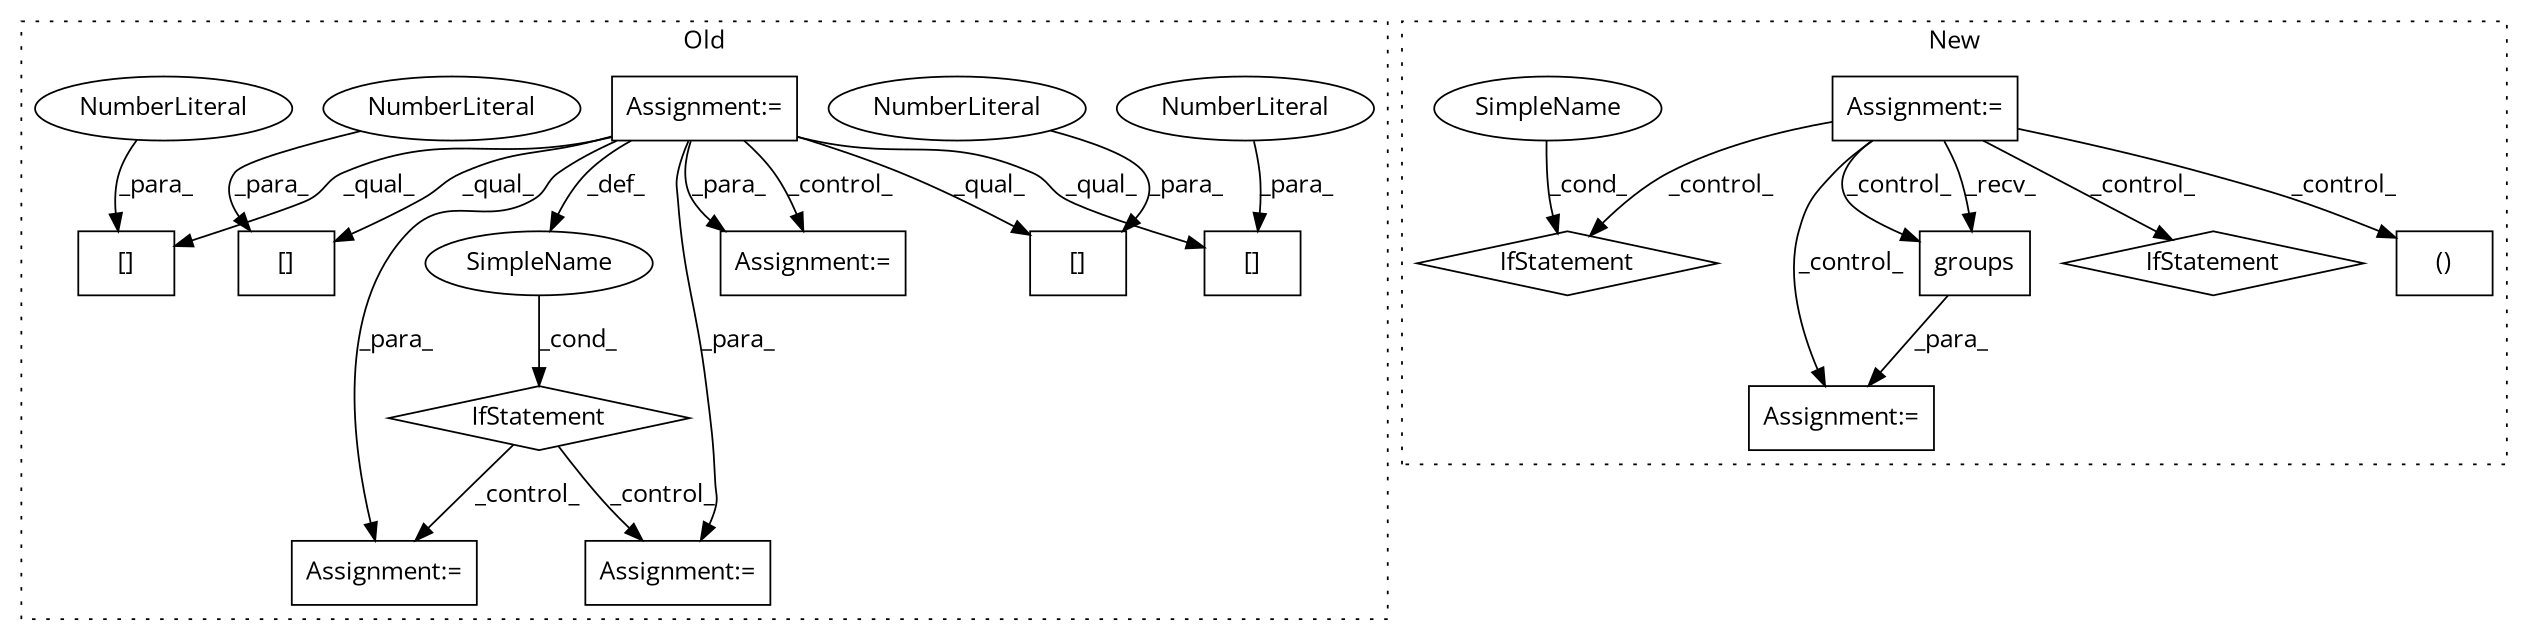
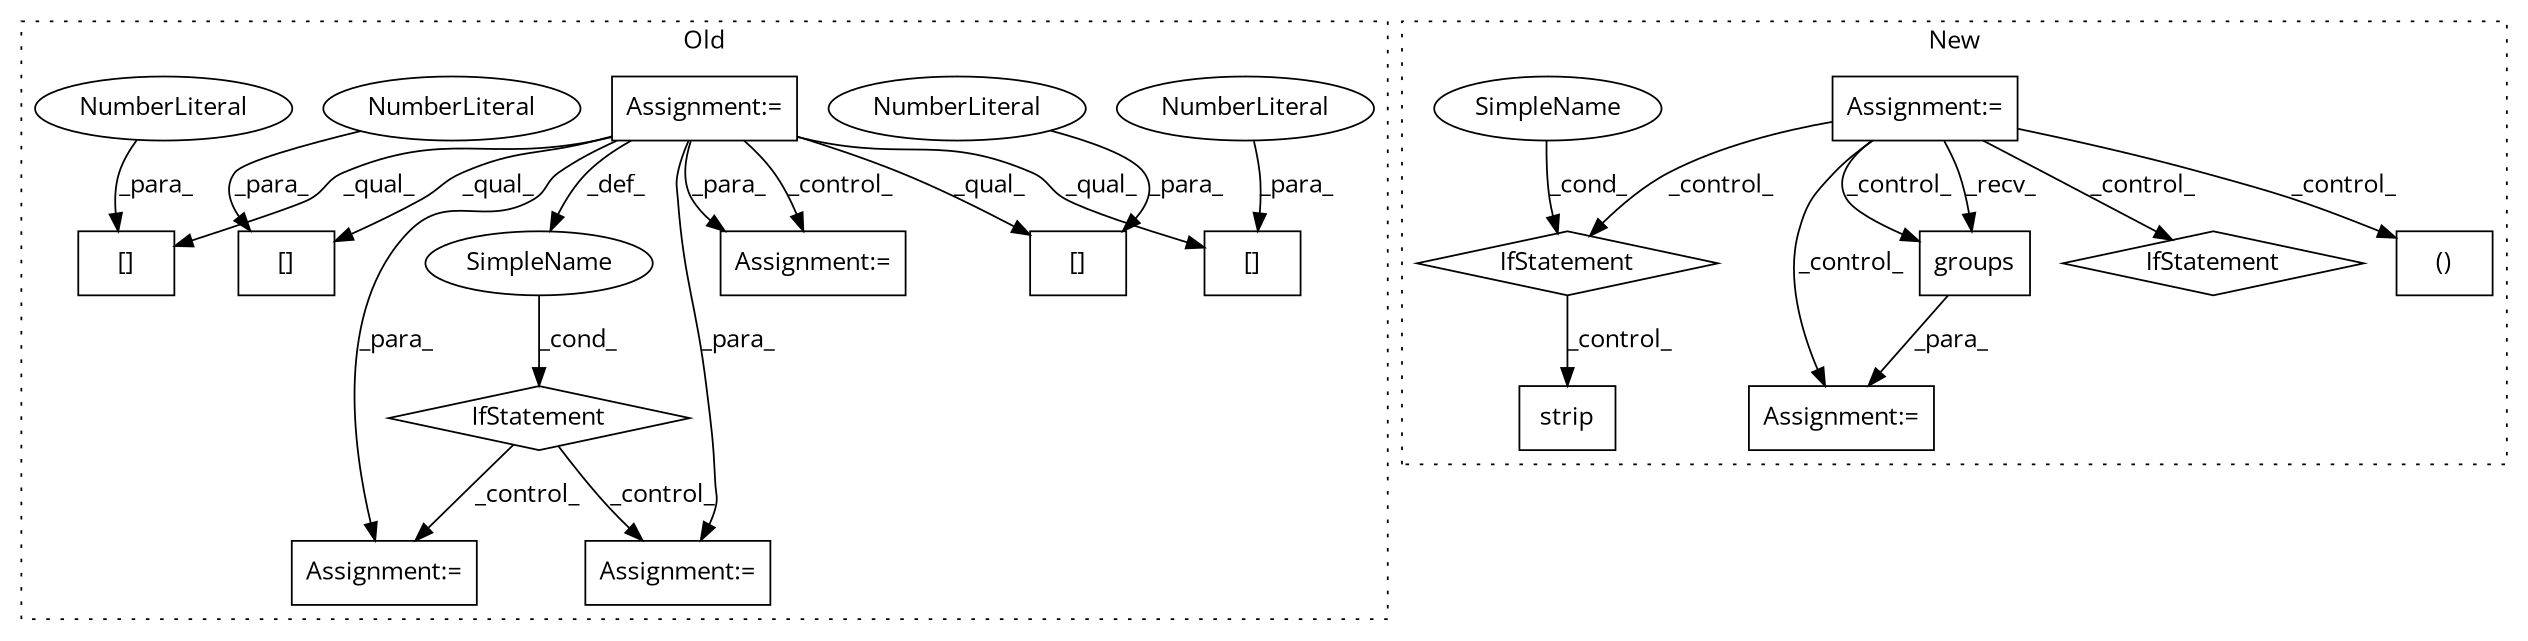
none -> (1567, 418)
